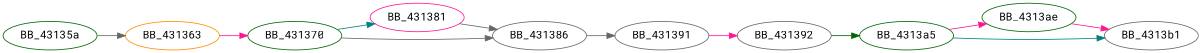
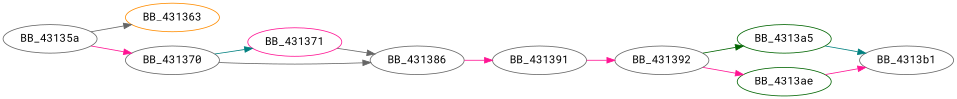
(417, 17) -> (295, 42)
(964, 27) -> (719, 70)
(50, 36) -> (50, 39)
(230, 36) -> (107, 49)
(295, 36) -> (172, 60)
(597, 36) -> (474, 60)
